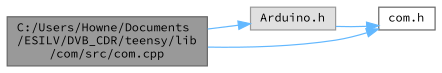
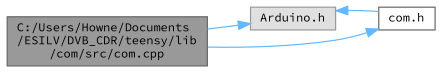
(351, 27) -> (363, 11)
